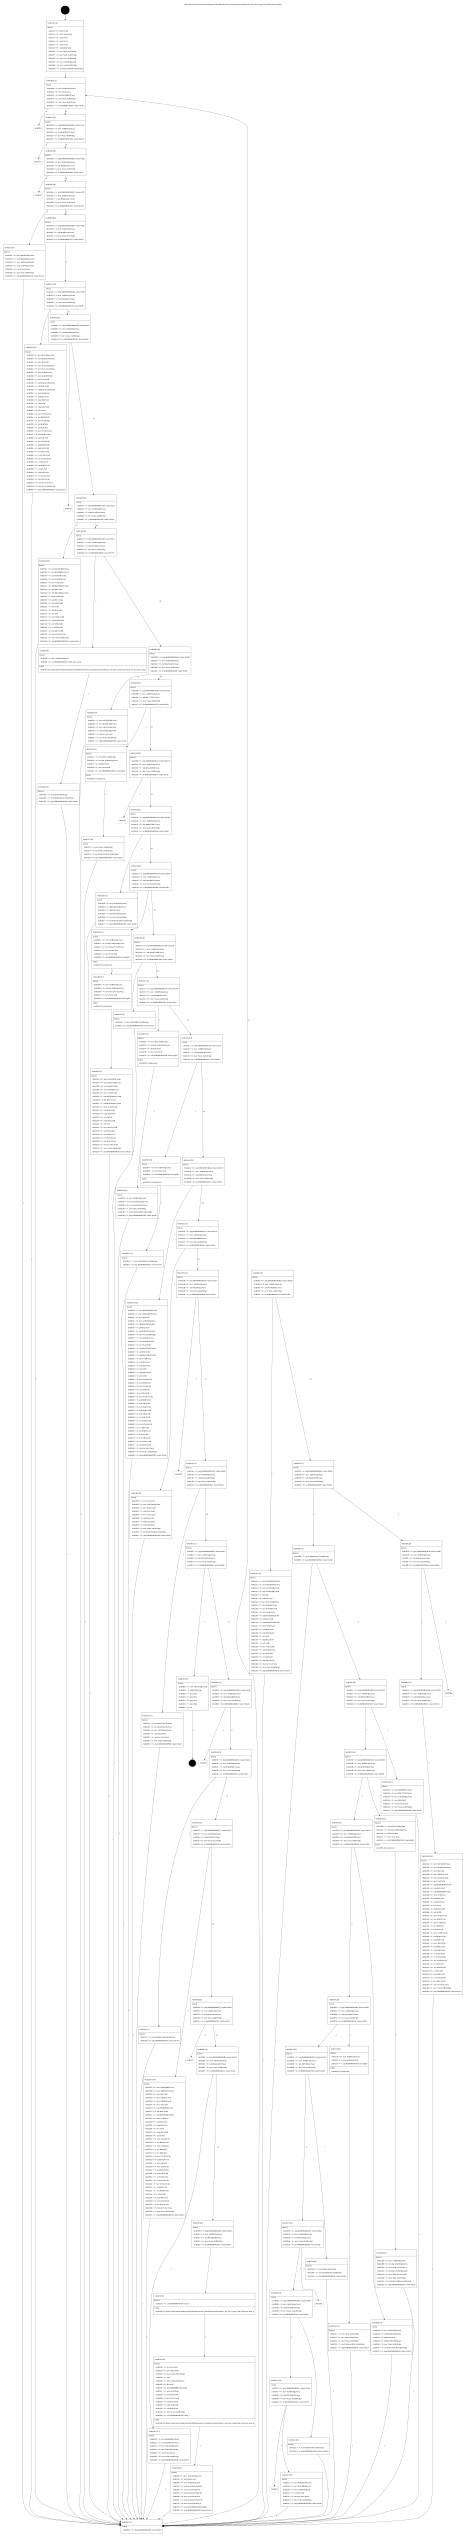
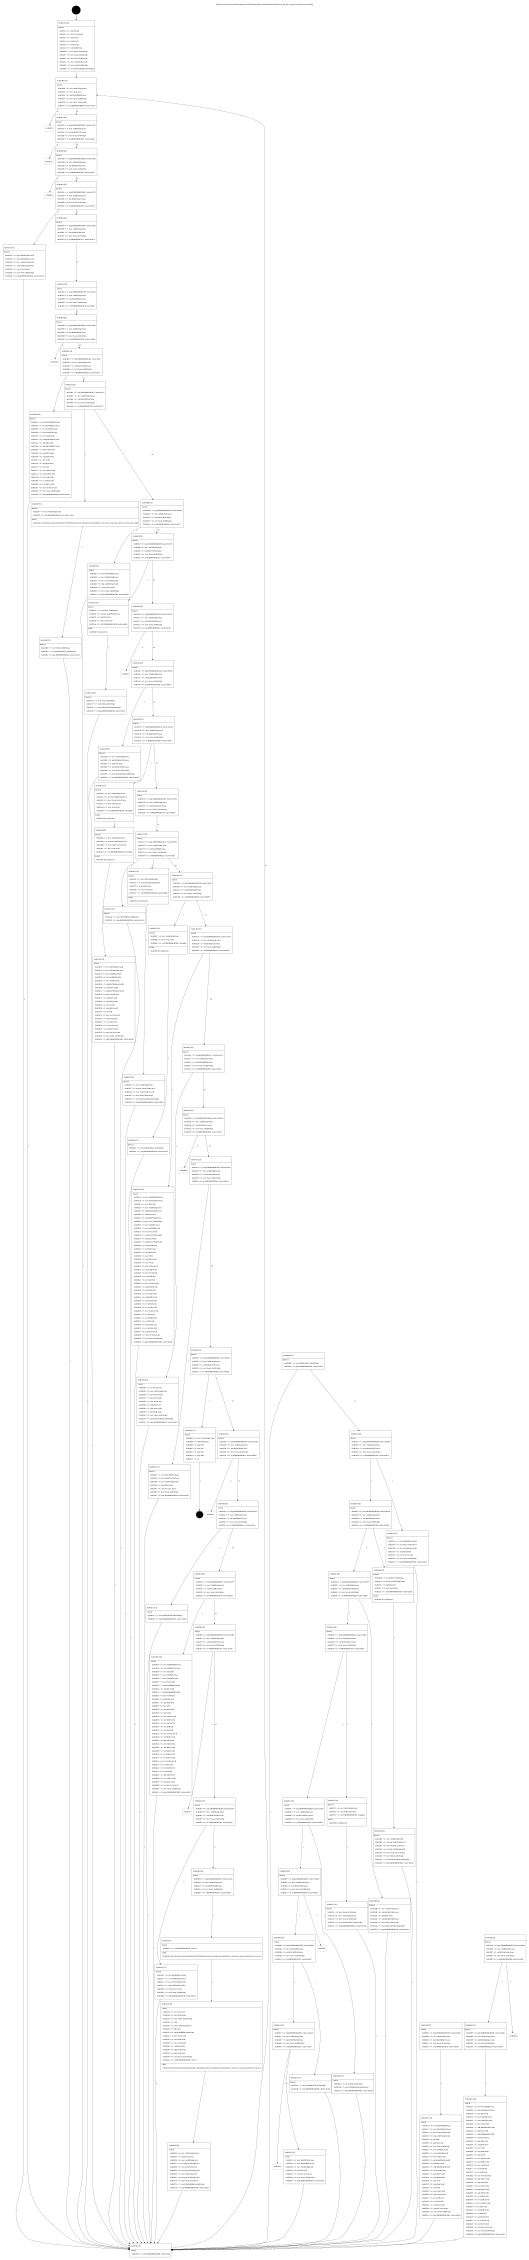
(46, 419) -> none
(134, 986) -> (123, 878)
(313, 1474) -> none
